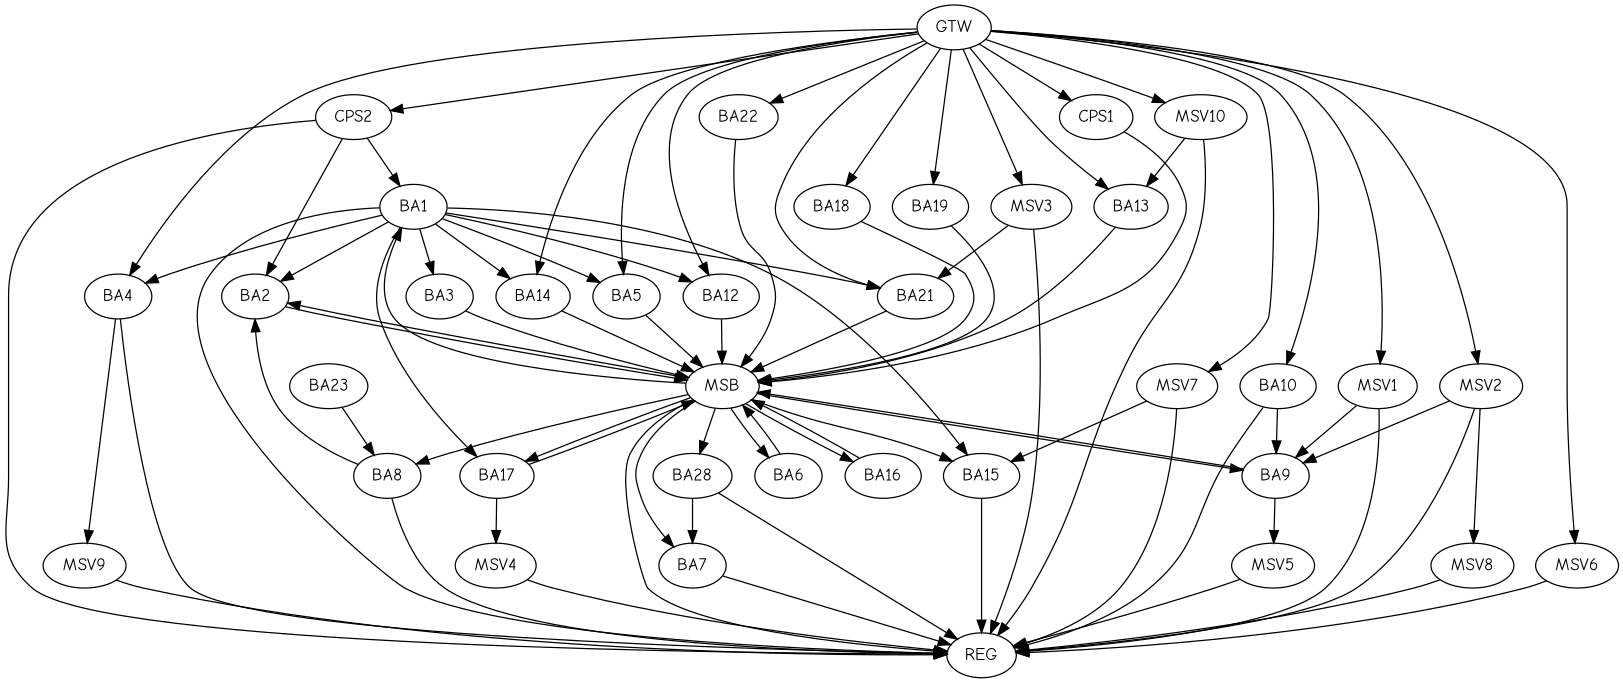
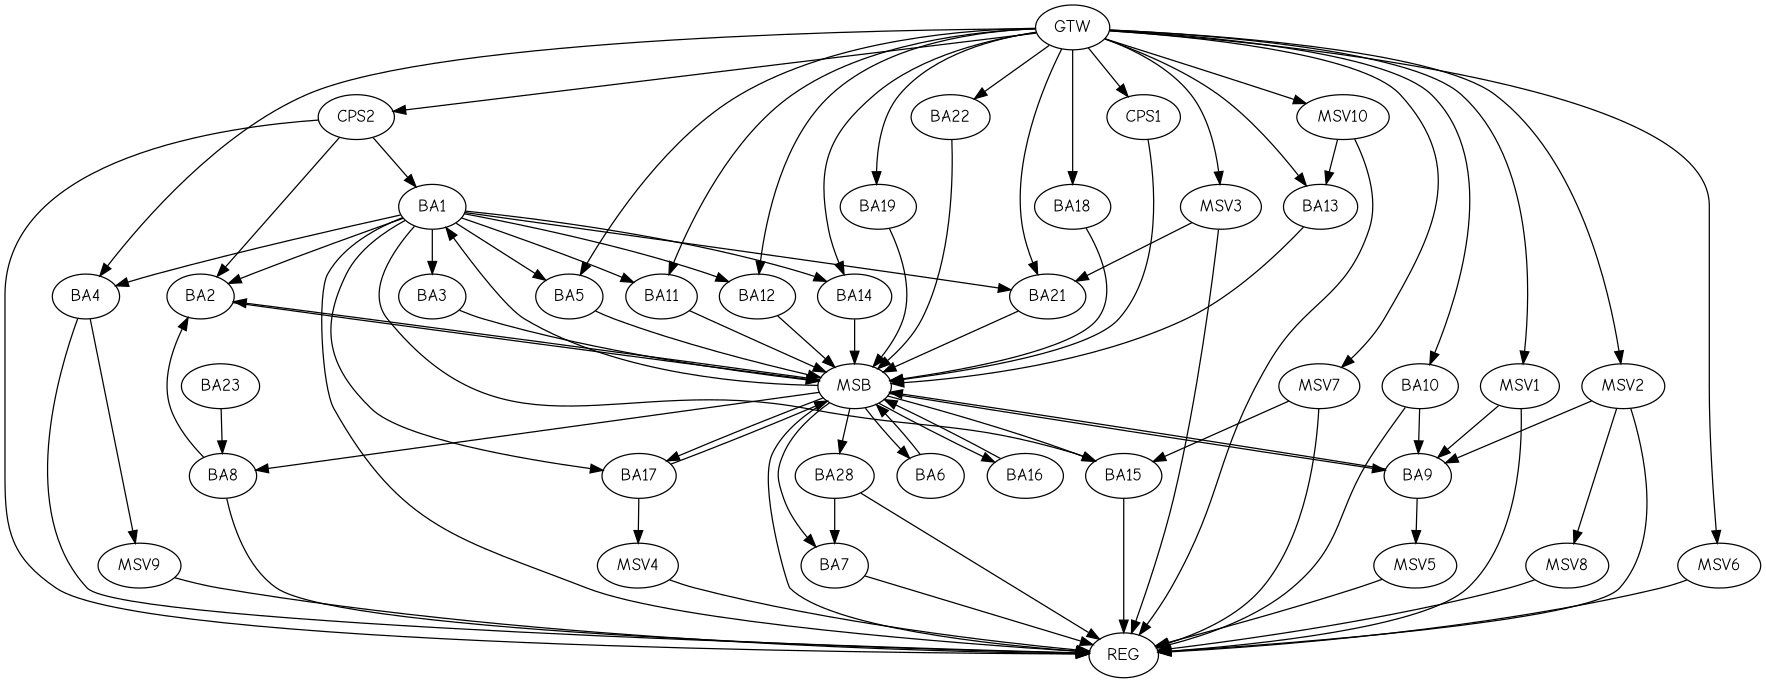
none -> (662, 297)
